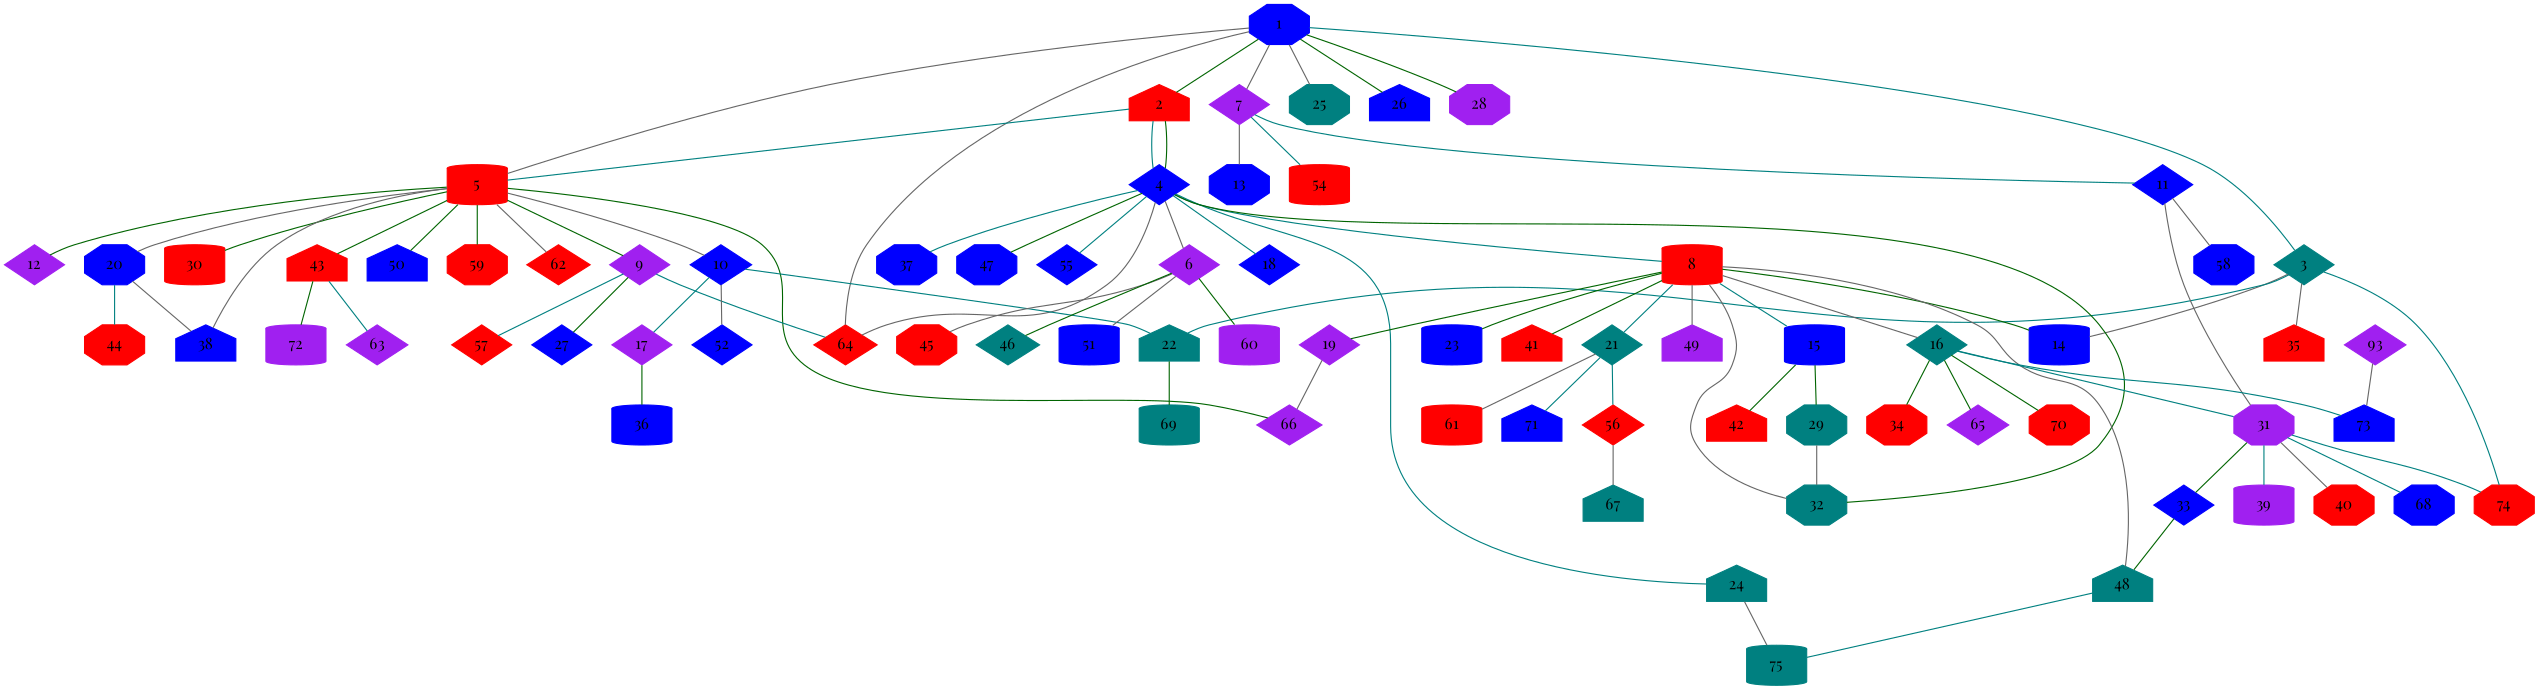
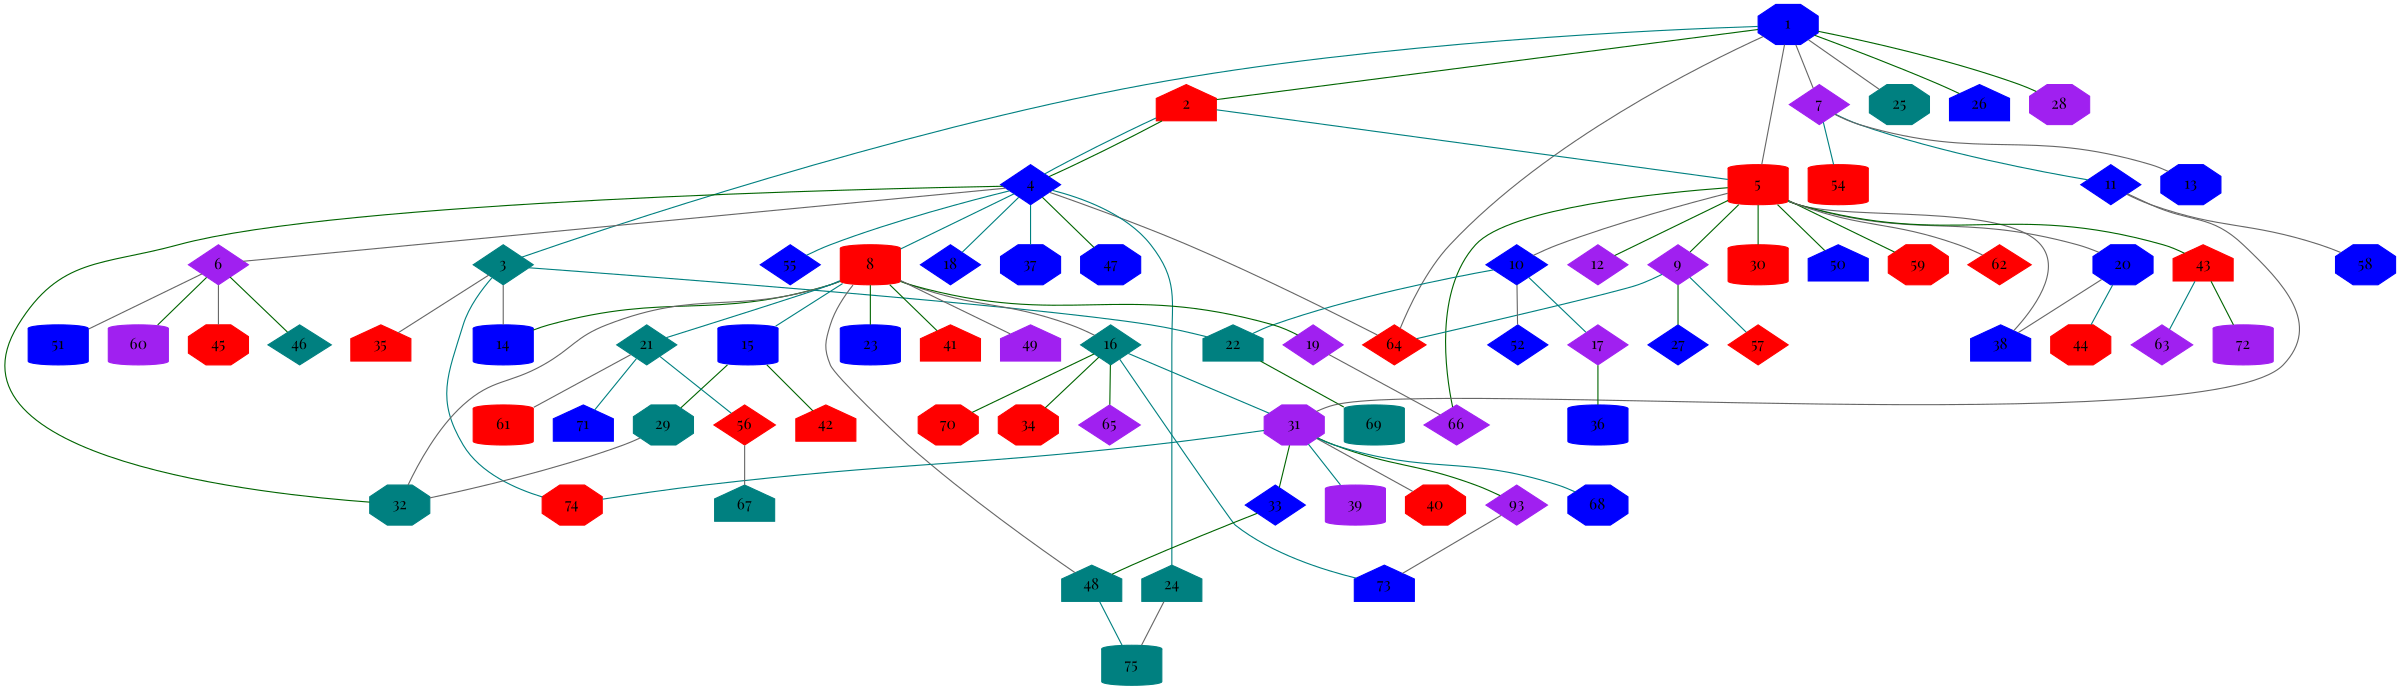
none -> (1428, 470)
